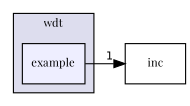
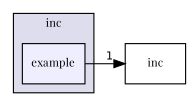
(54, 24) -> (54, 24)
